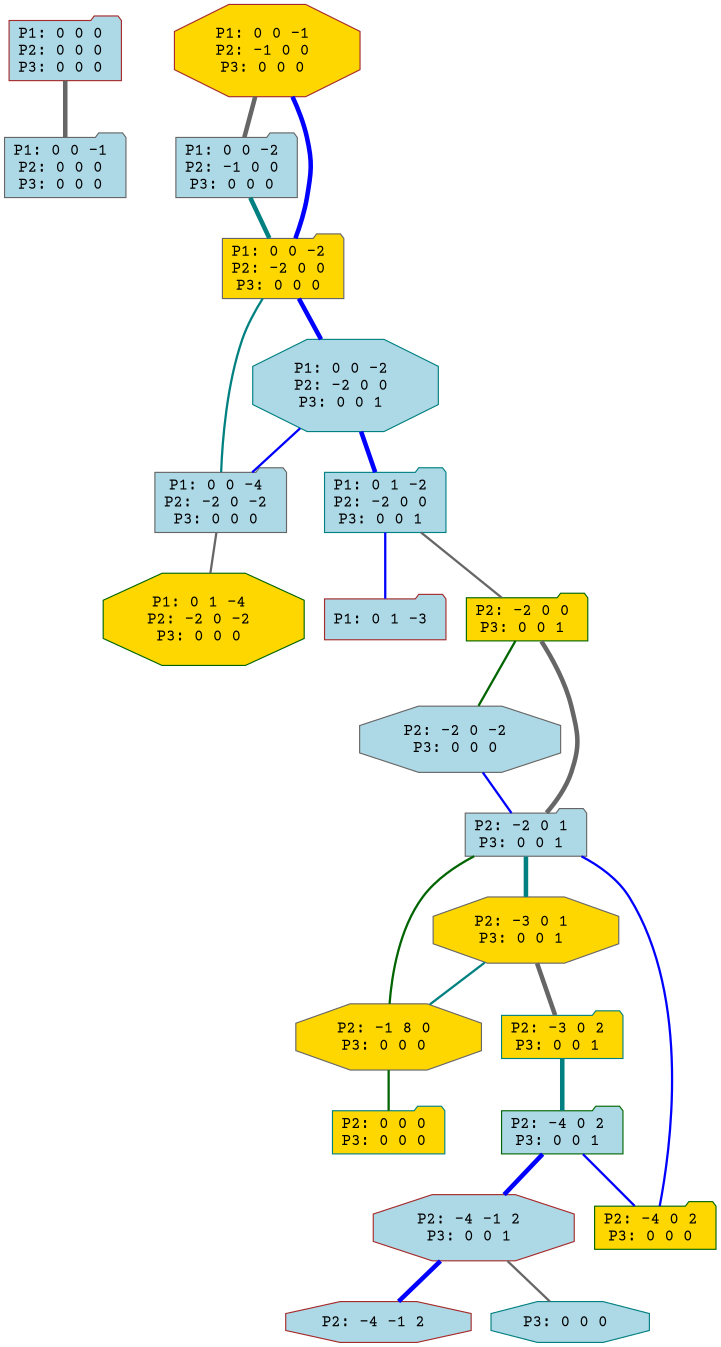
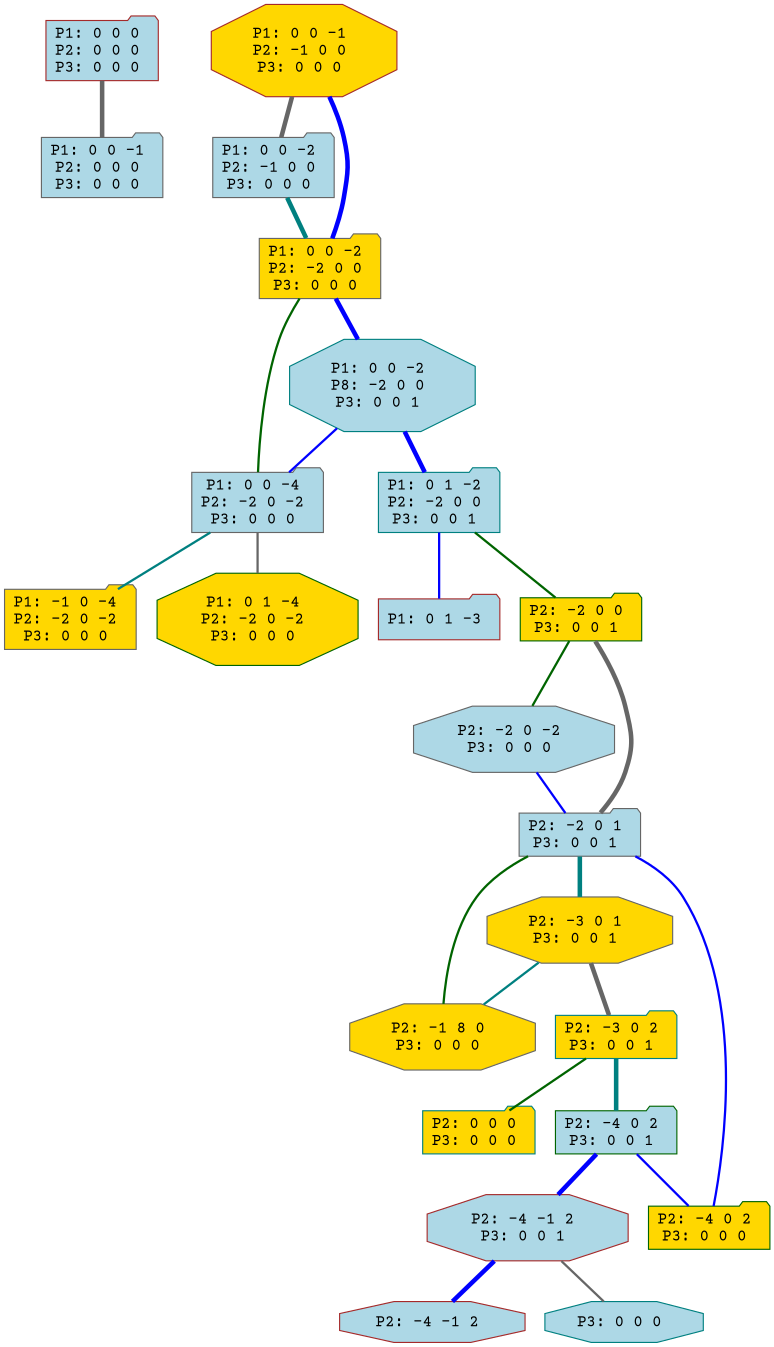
(231, 383) -> (268, 383)
(346, 386) -> (382, 386)
(461, 565) -> (515, 565)
none -> (70, 619)
(389, 1090) -> (548, 1085)
